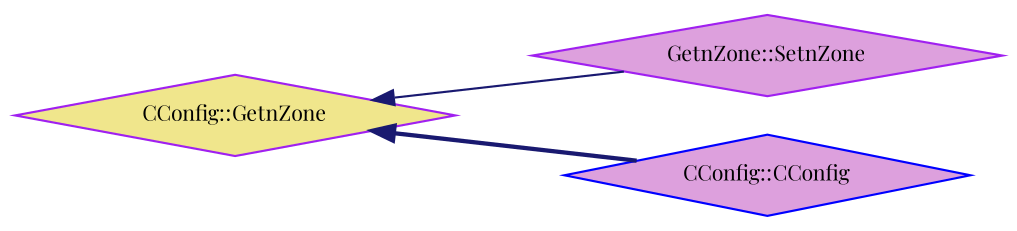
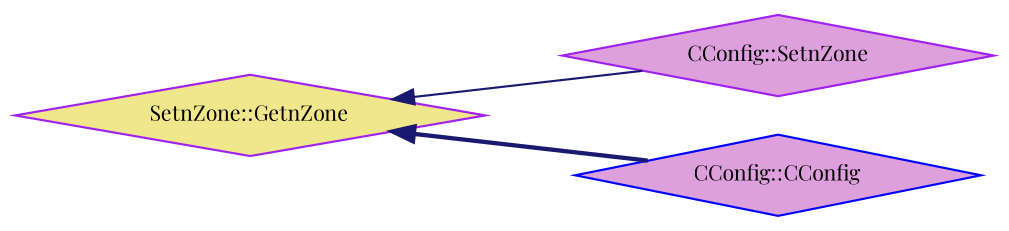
(767, 56) -> (778, 56)
(235, 115) -> (250, 115)
